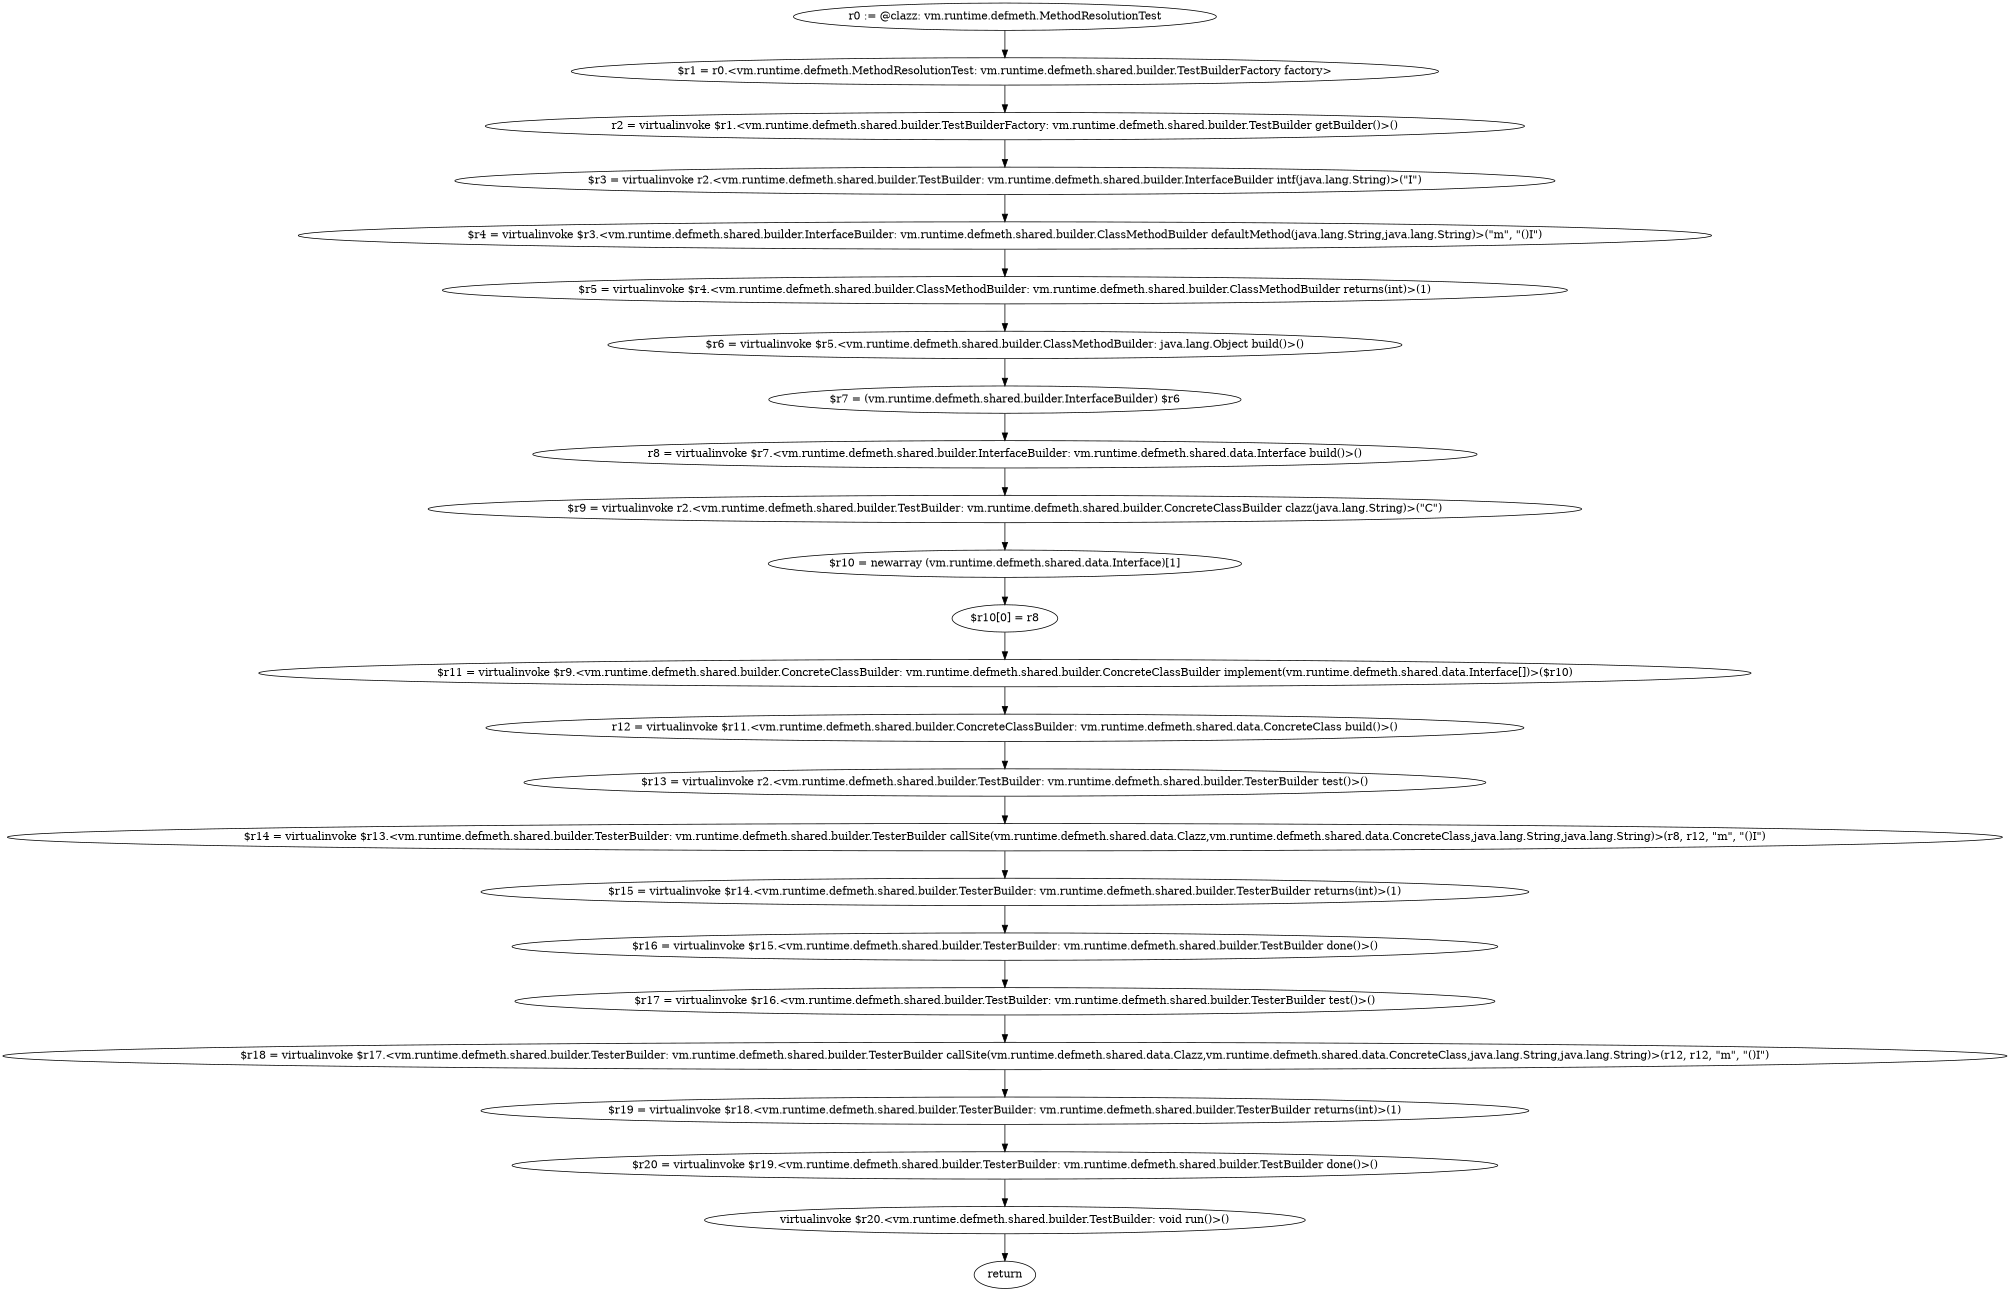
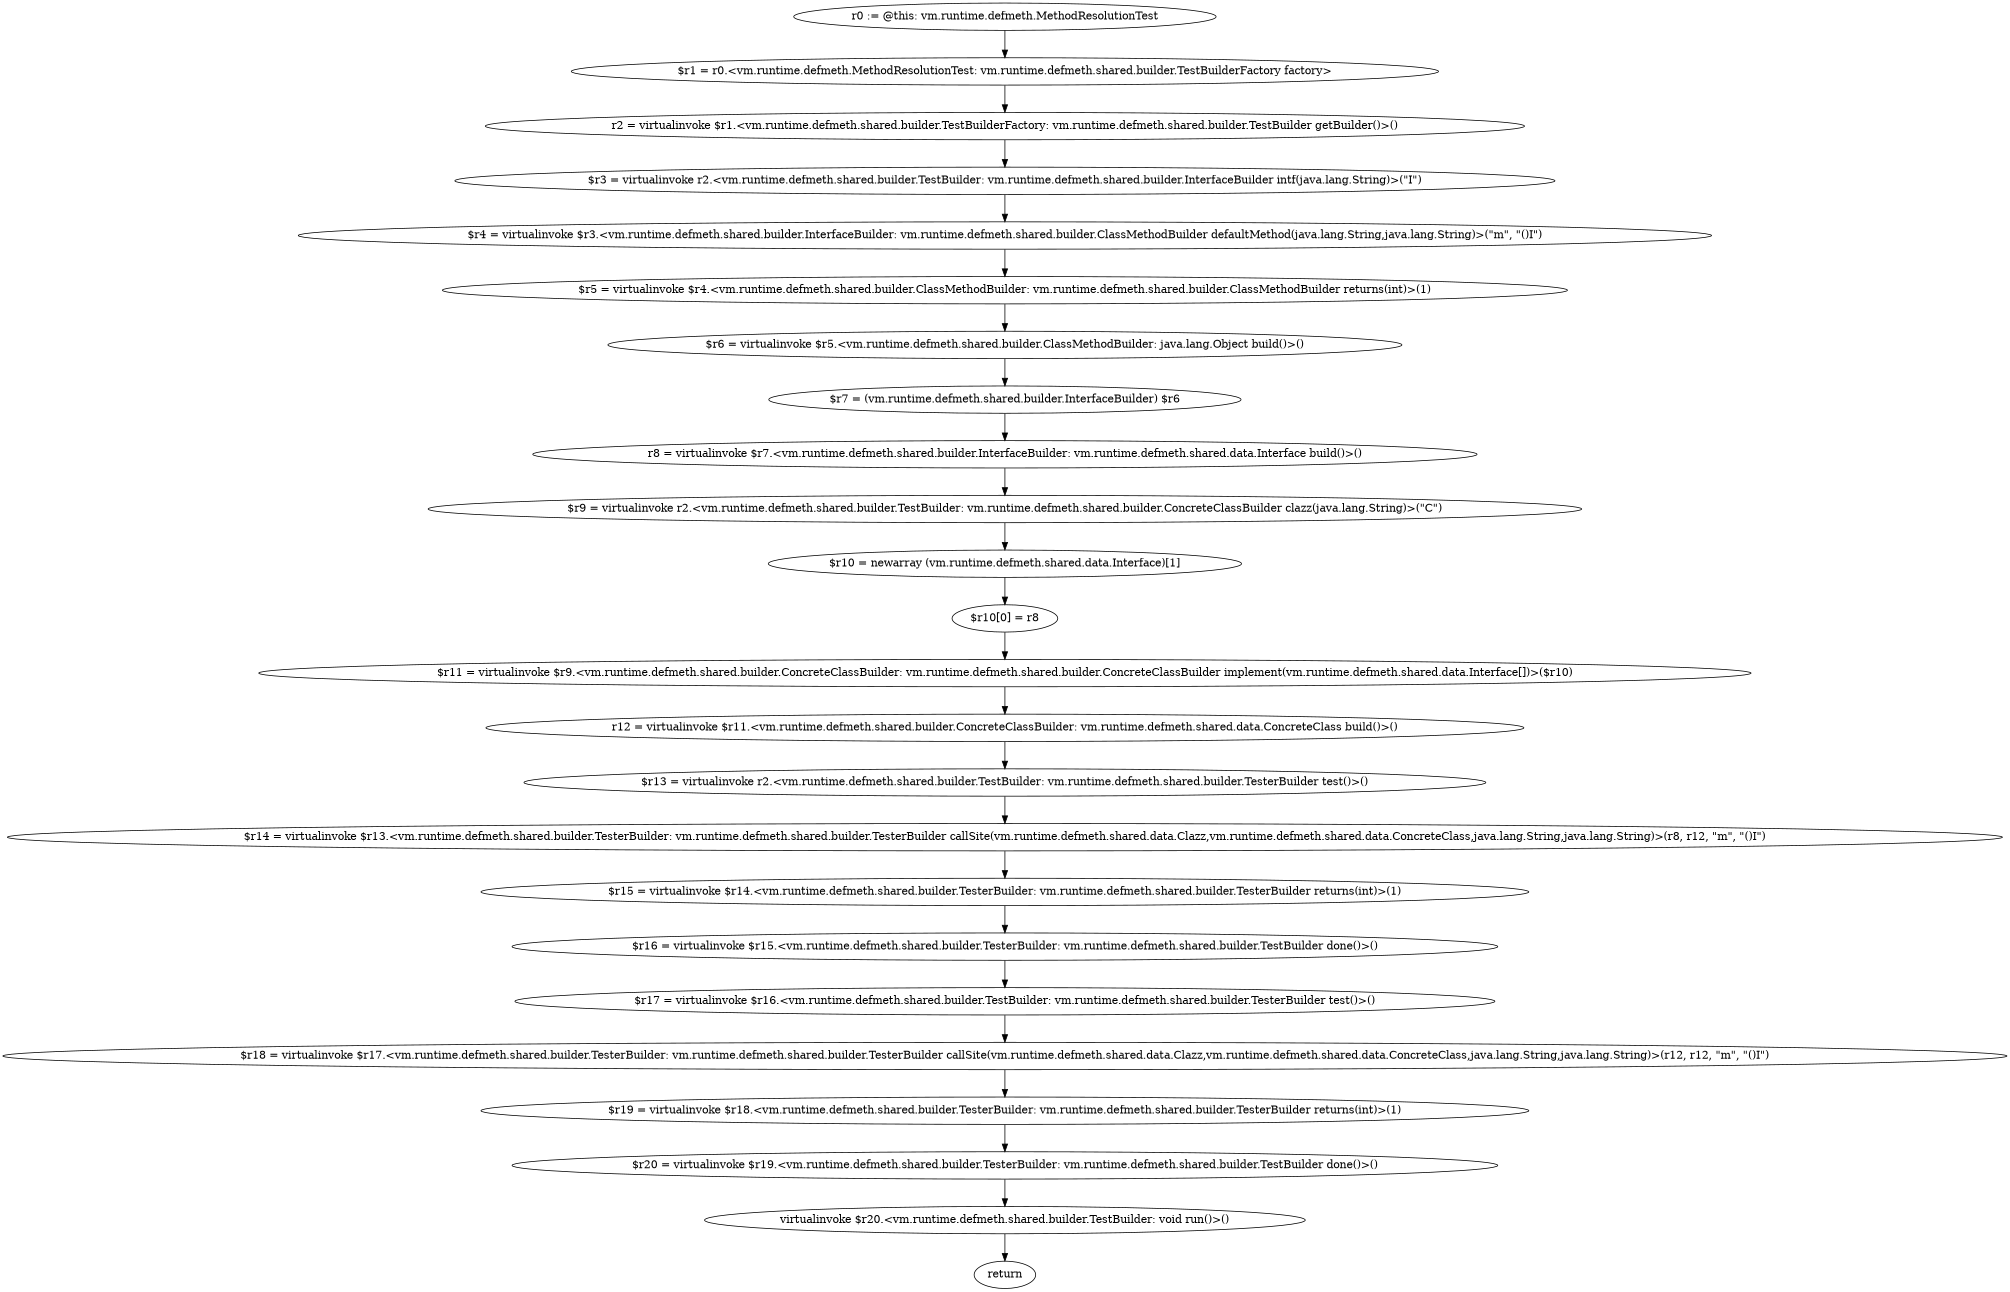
(1005, 17) -> (1005, 17)
